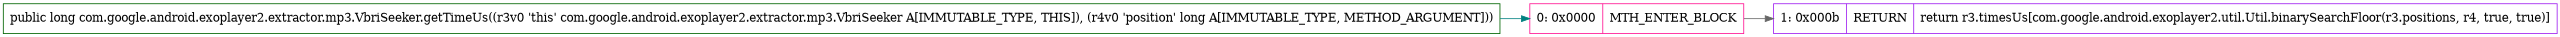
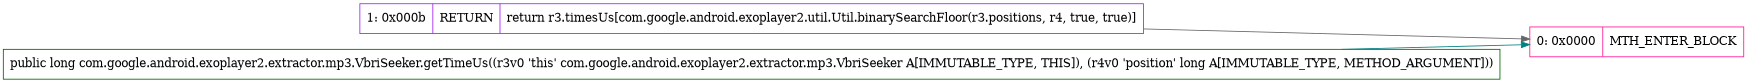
(1755, 19) -> (1332, 34)
